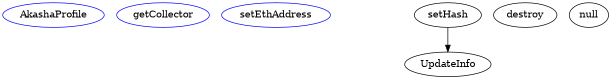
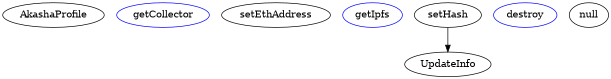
(53, 15) -> (53, 15)
(276, 15) -> (276, 15)
none -> (373, 15)
(525, 15) -> (525, 15)
